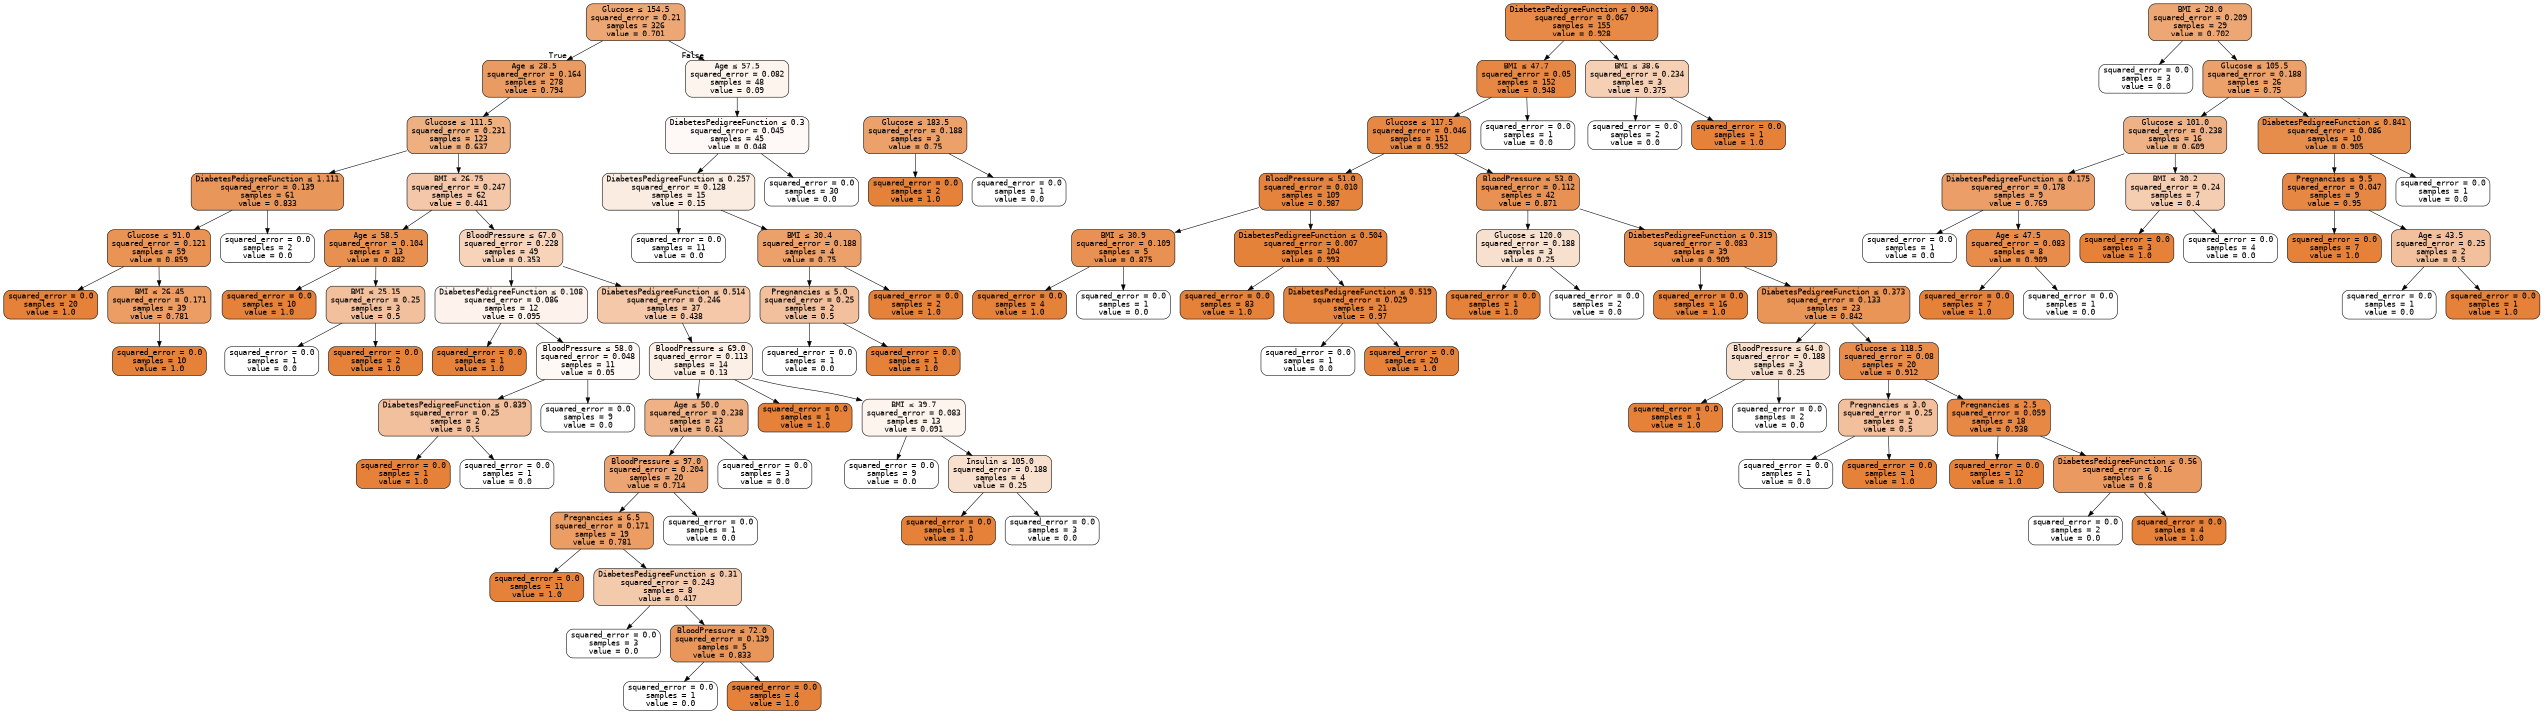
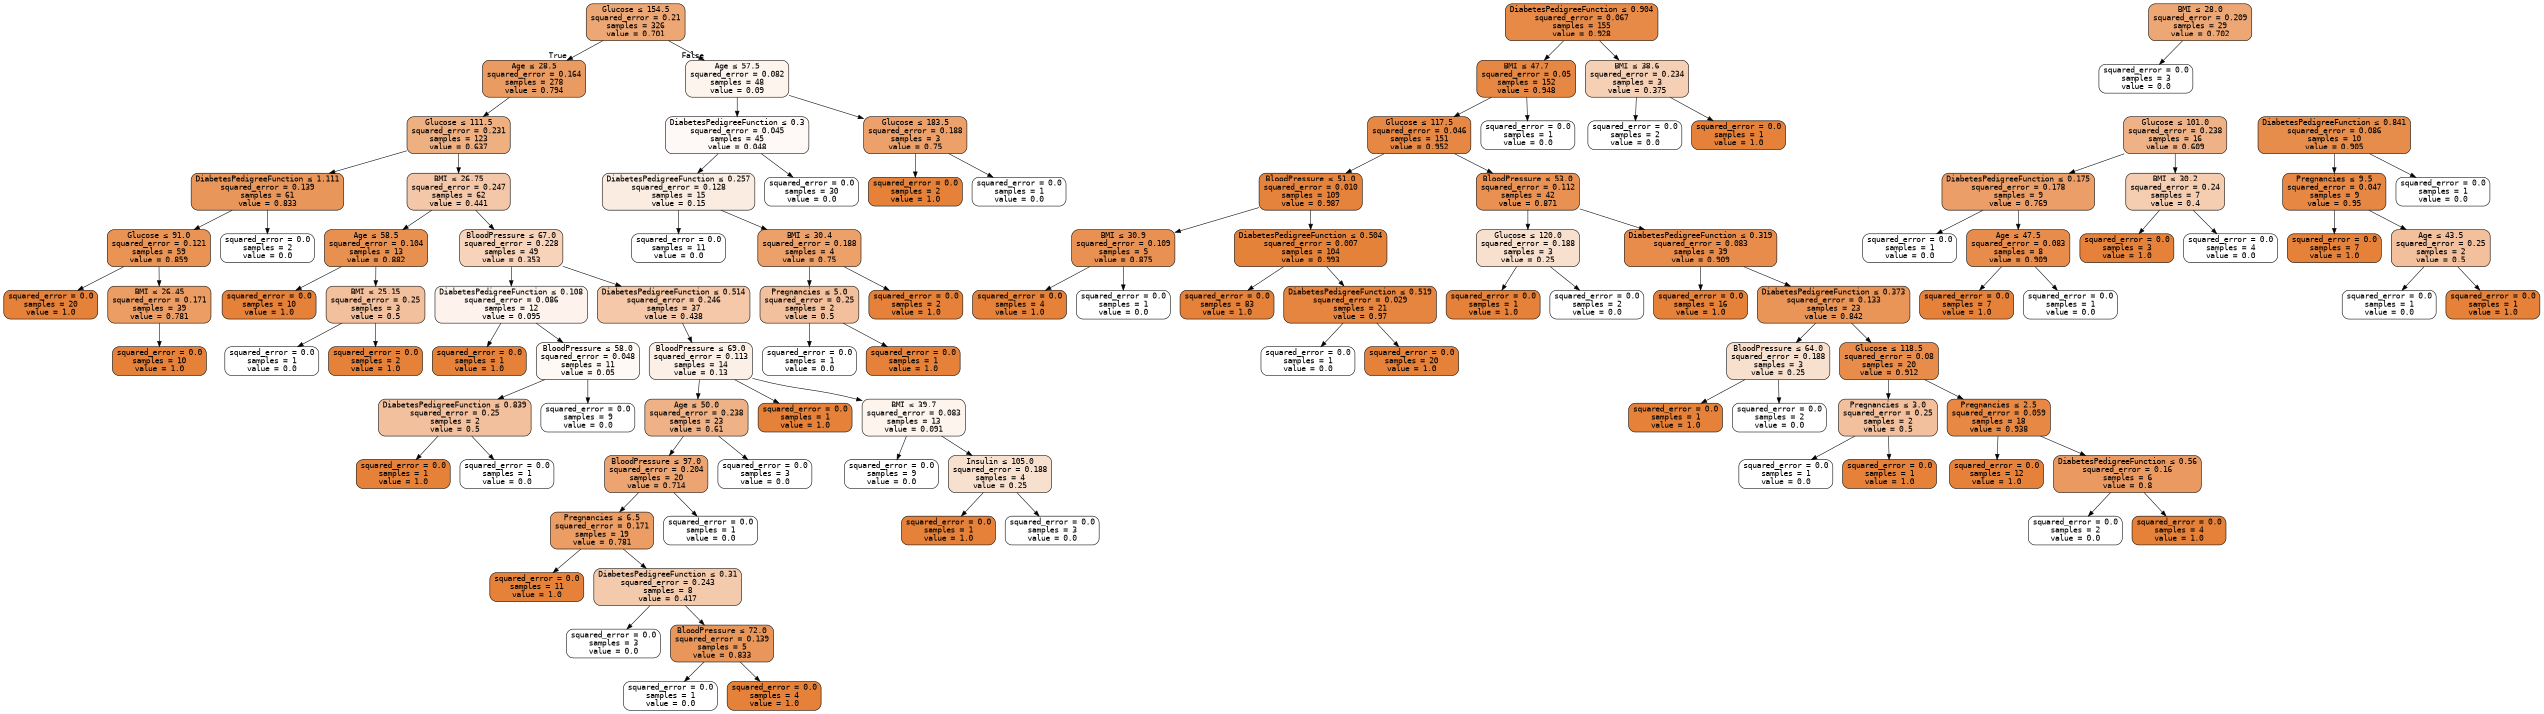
(2254, 79) -> none
none -> (824, 106)
